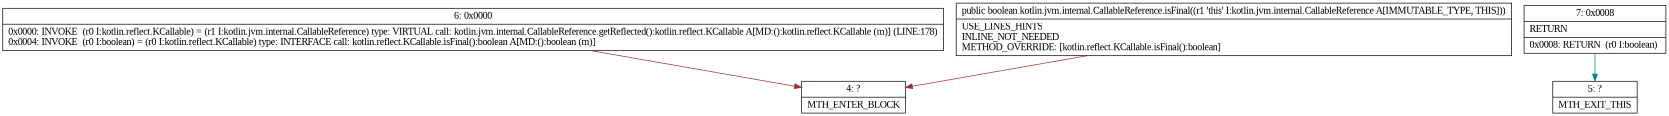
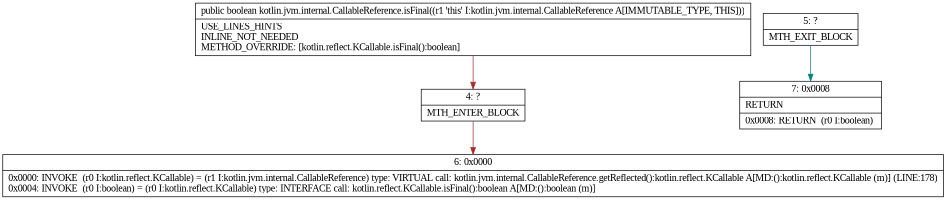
(1595, 64) -> (811, 60)
(692, 68) -> (473, 134)
(1595, 105) -> (811, 37)
